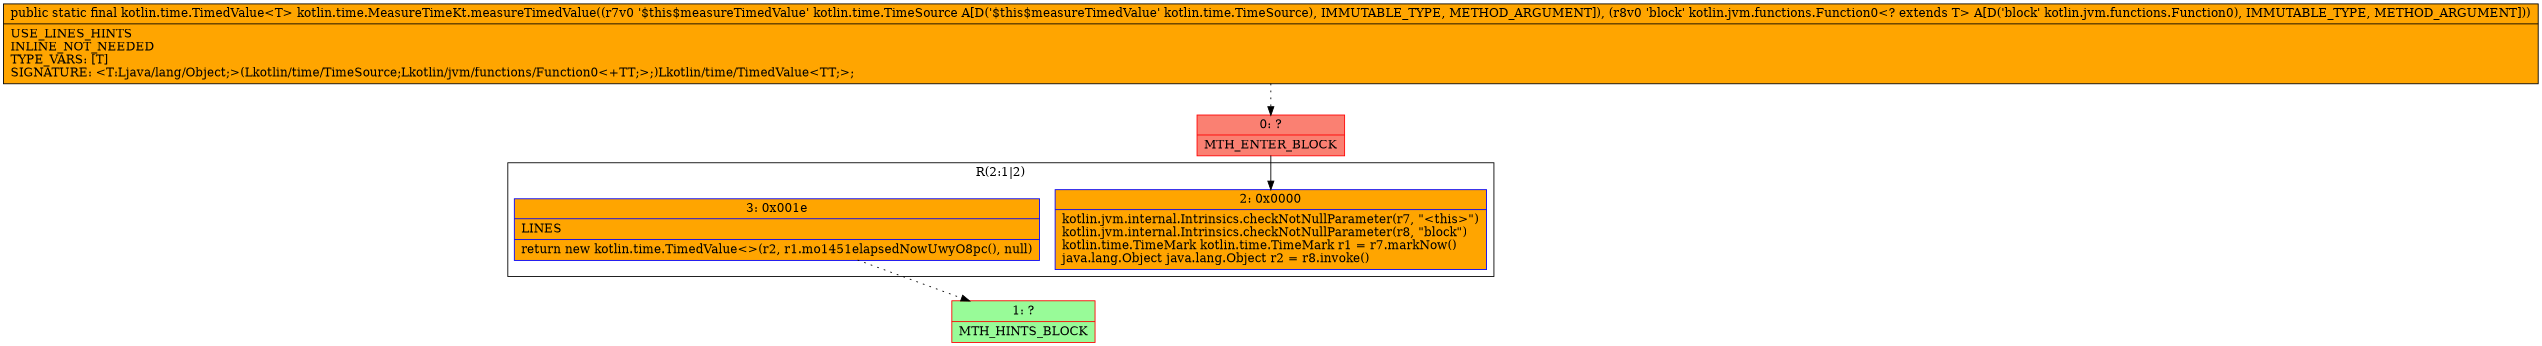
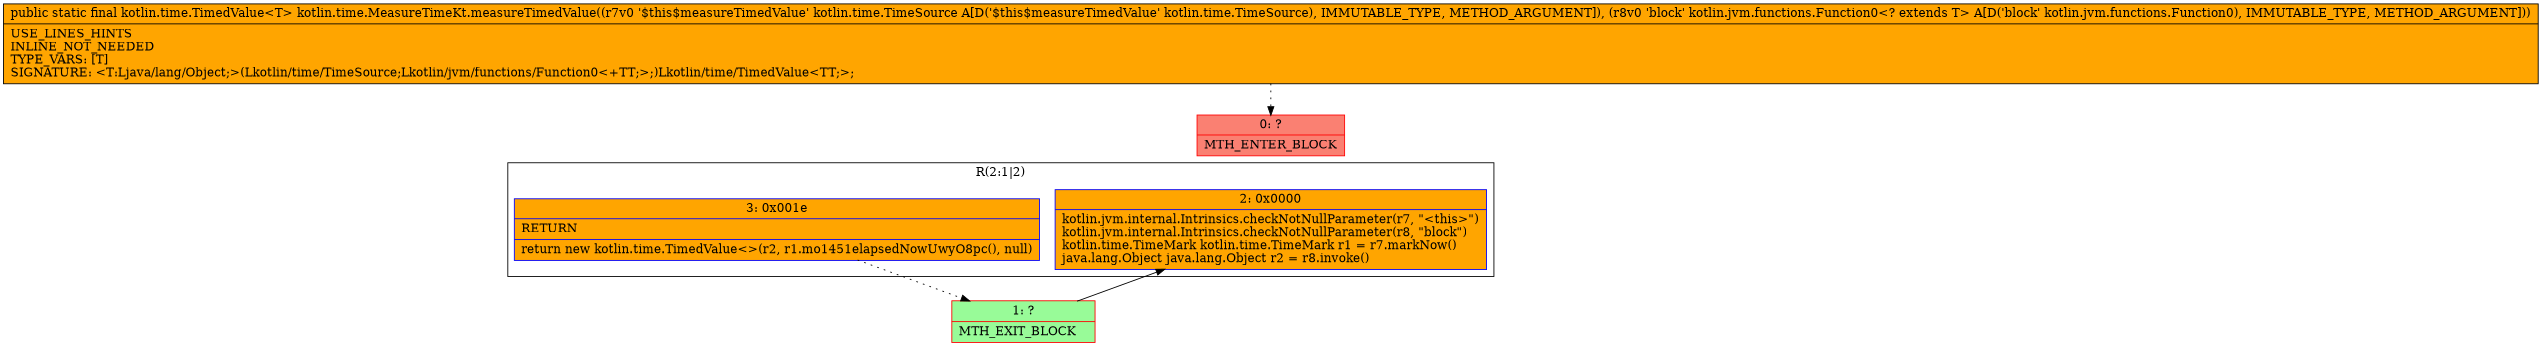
(1271, 168) -> (1117, 287)
(542, 229) -> (549, 229)
(1023, 332) -> (1018, 332)
